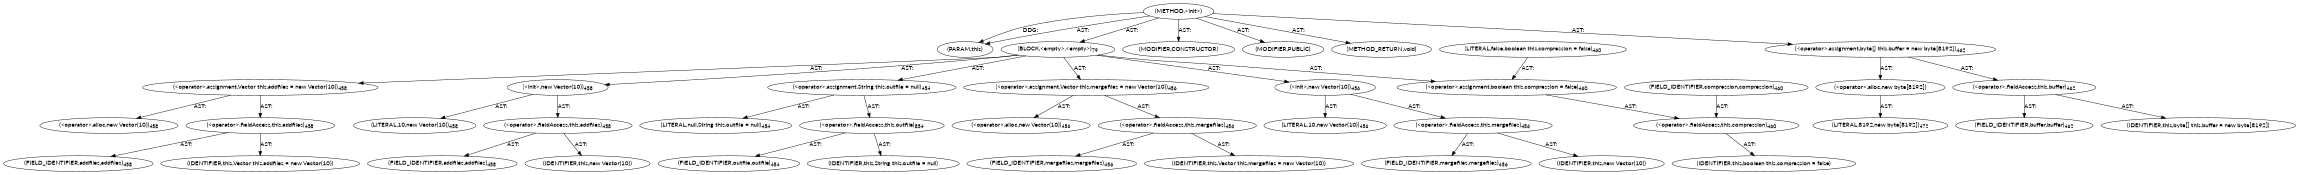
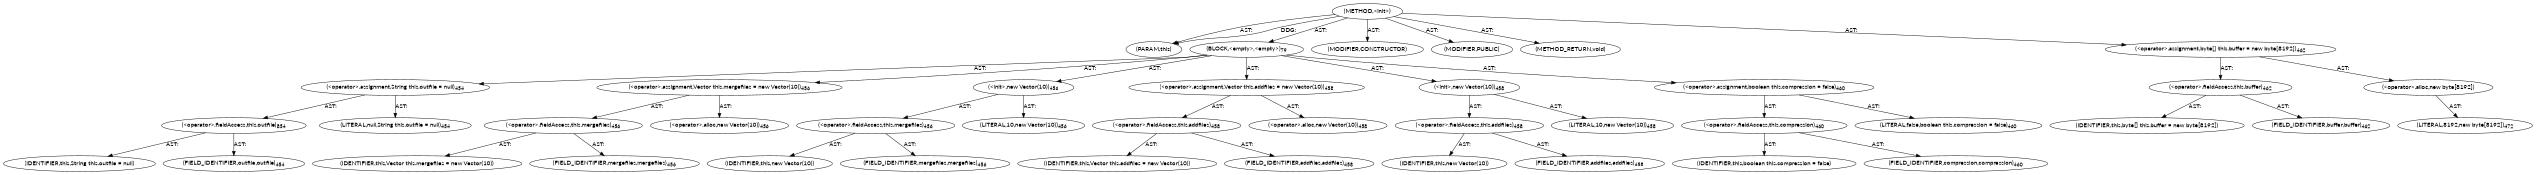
(1521, 67) -> (1854, 106)
(1716, 104) -> (1858, 144)
